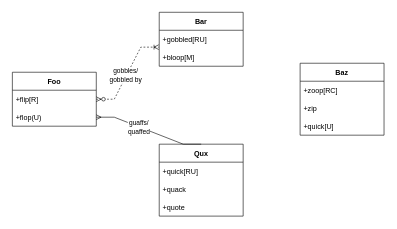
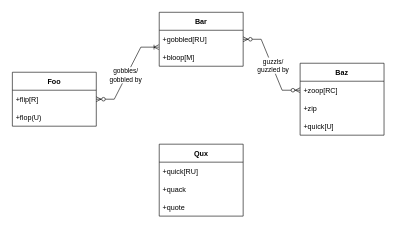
(140, 50) -> (140, 50)
none -> (272, 65)
(141, 128) -> none
